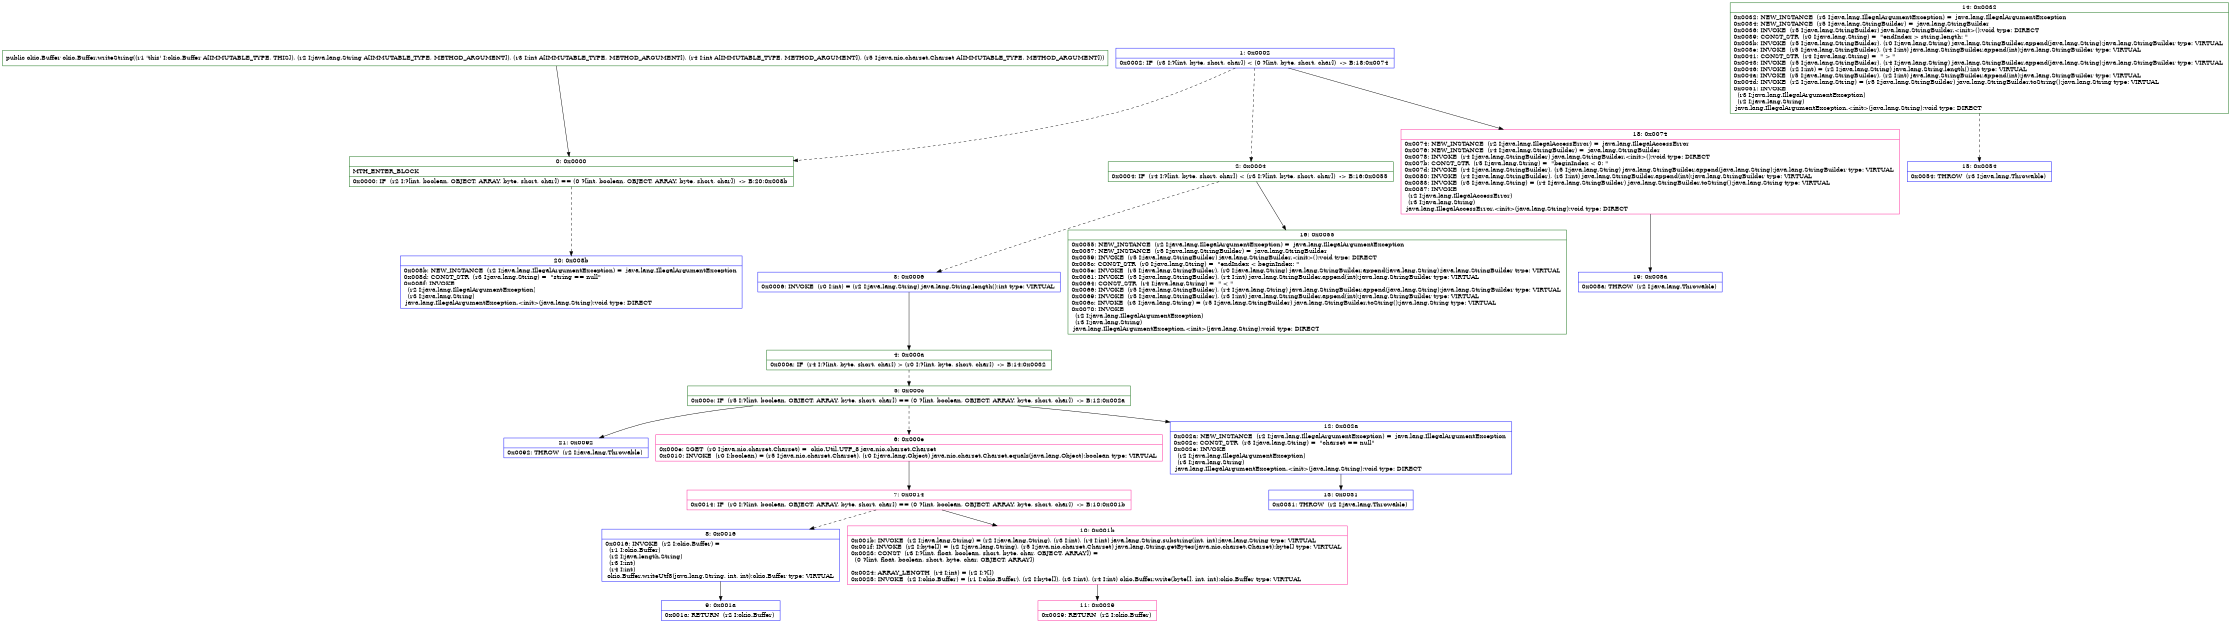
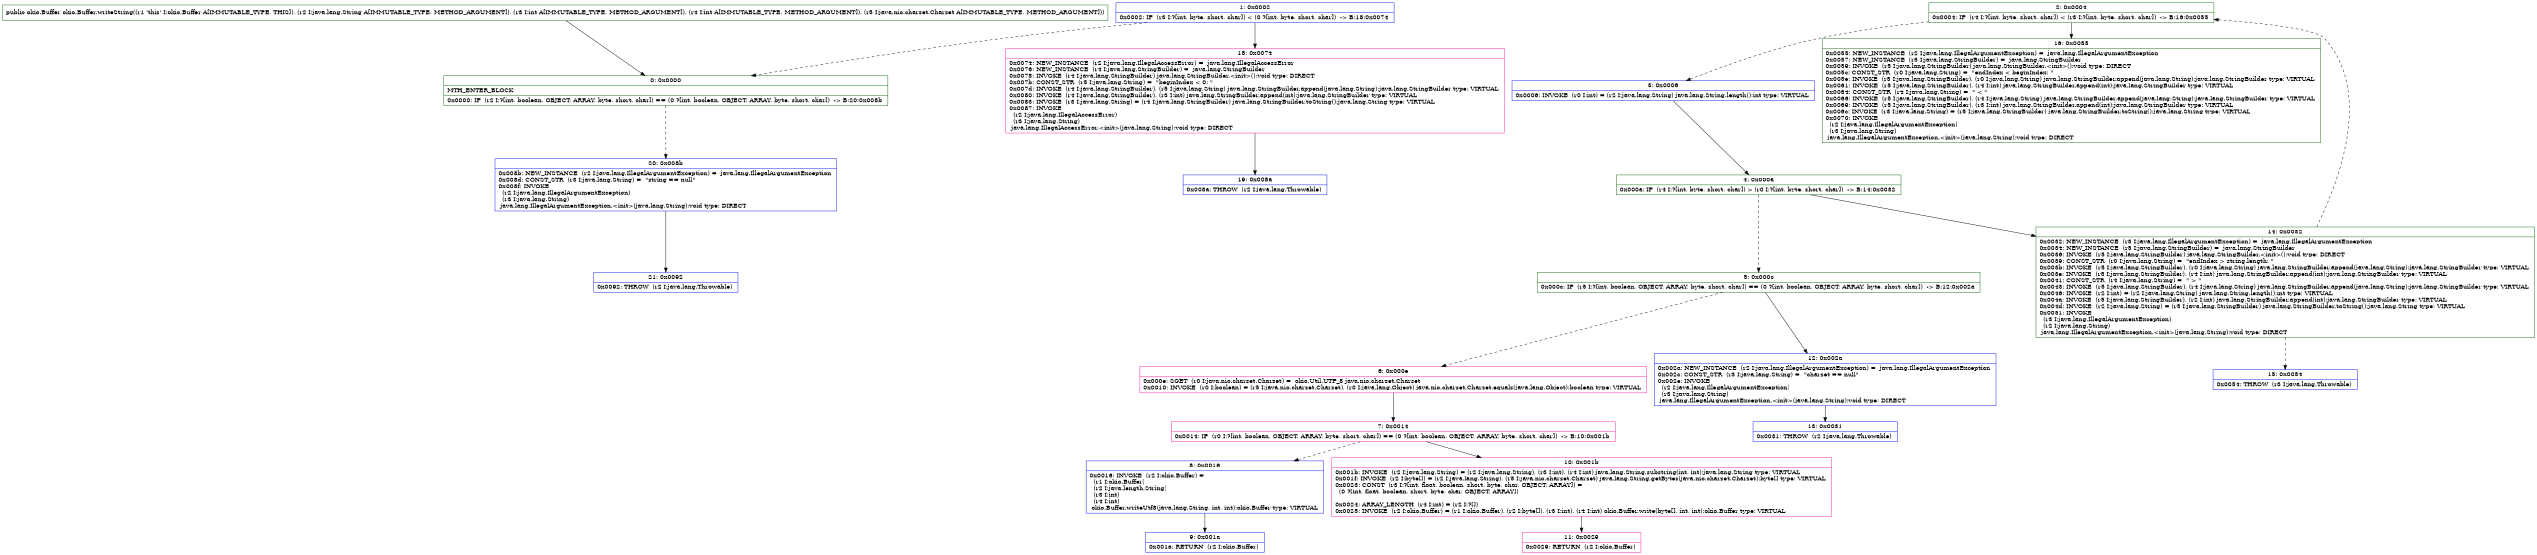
(1253, 113) -> (2345, 79)
none -> (1921, 215)
(677, 417) -> (666, 239)
